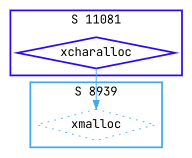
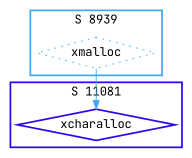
(96, 88) -> (96, 88)
